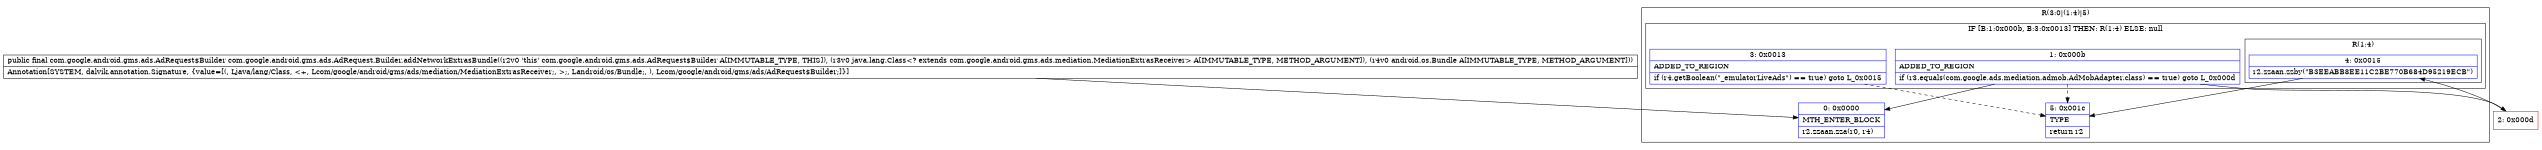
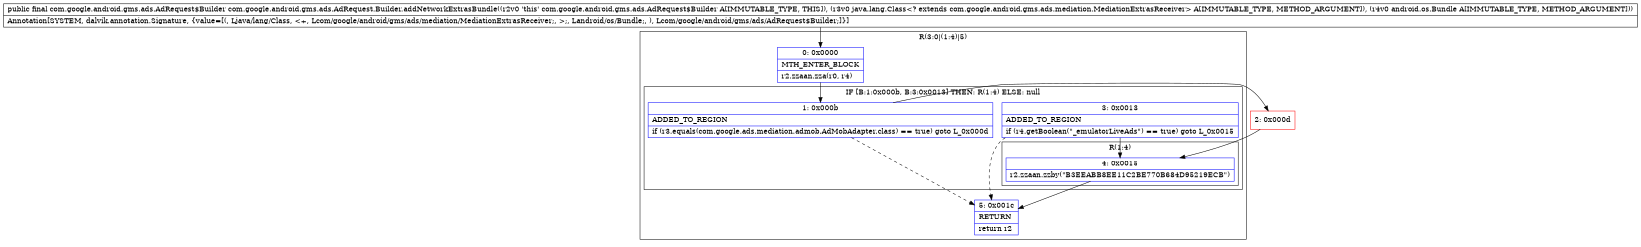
(1947, 95) -> (820, 90)
(2060, 120) -> (995, 217)
none -> (1120, 145)
